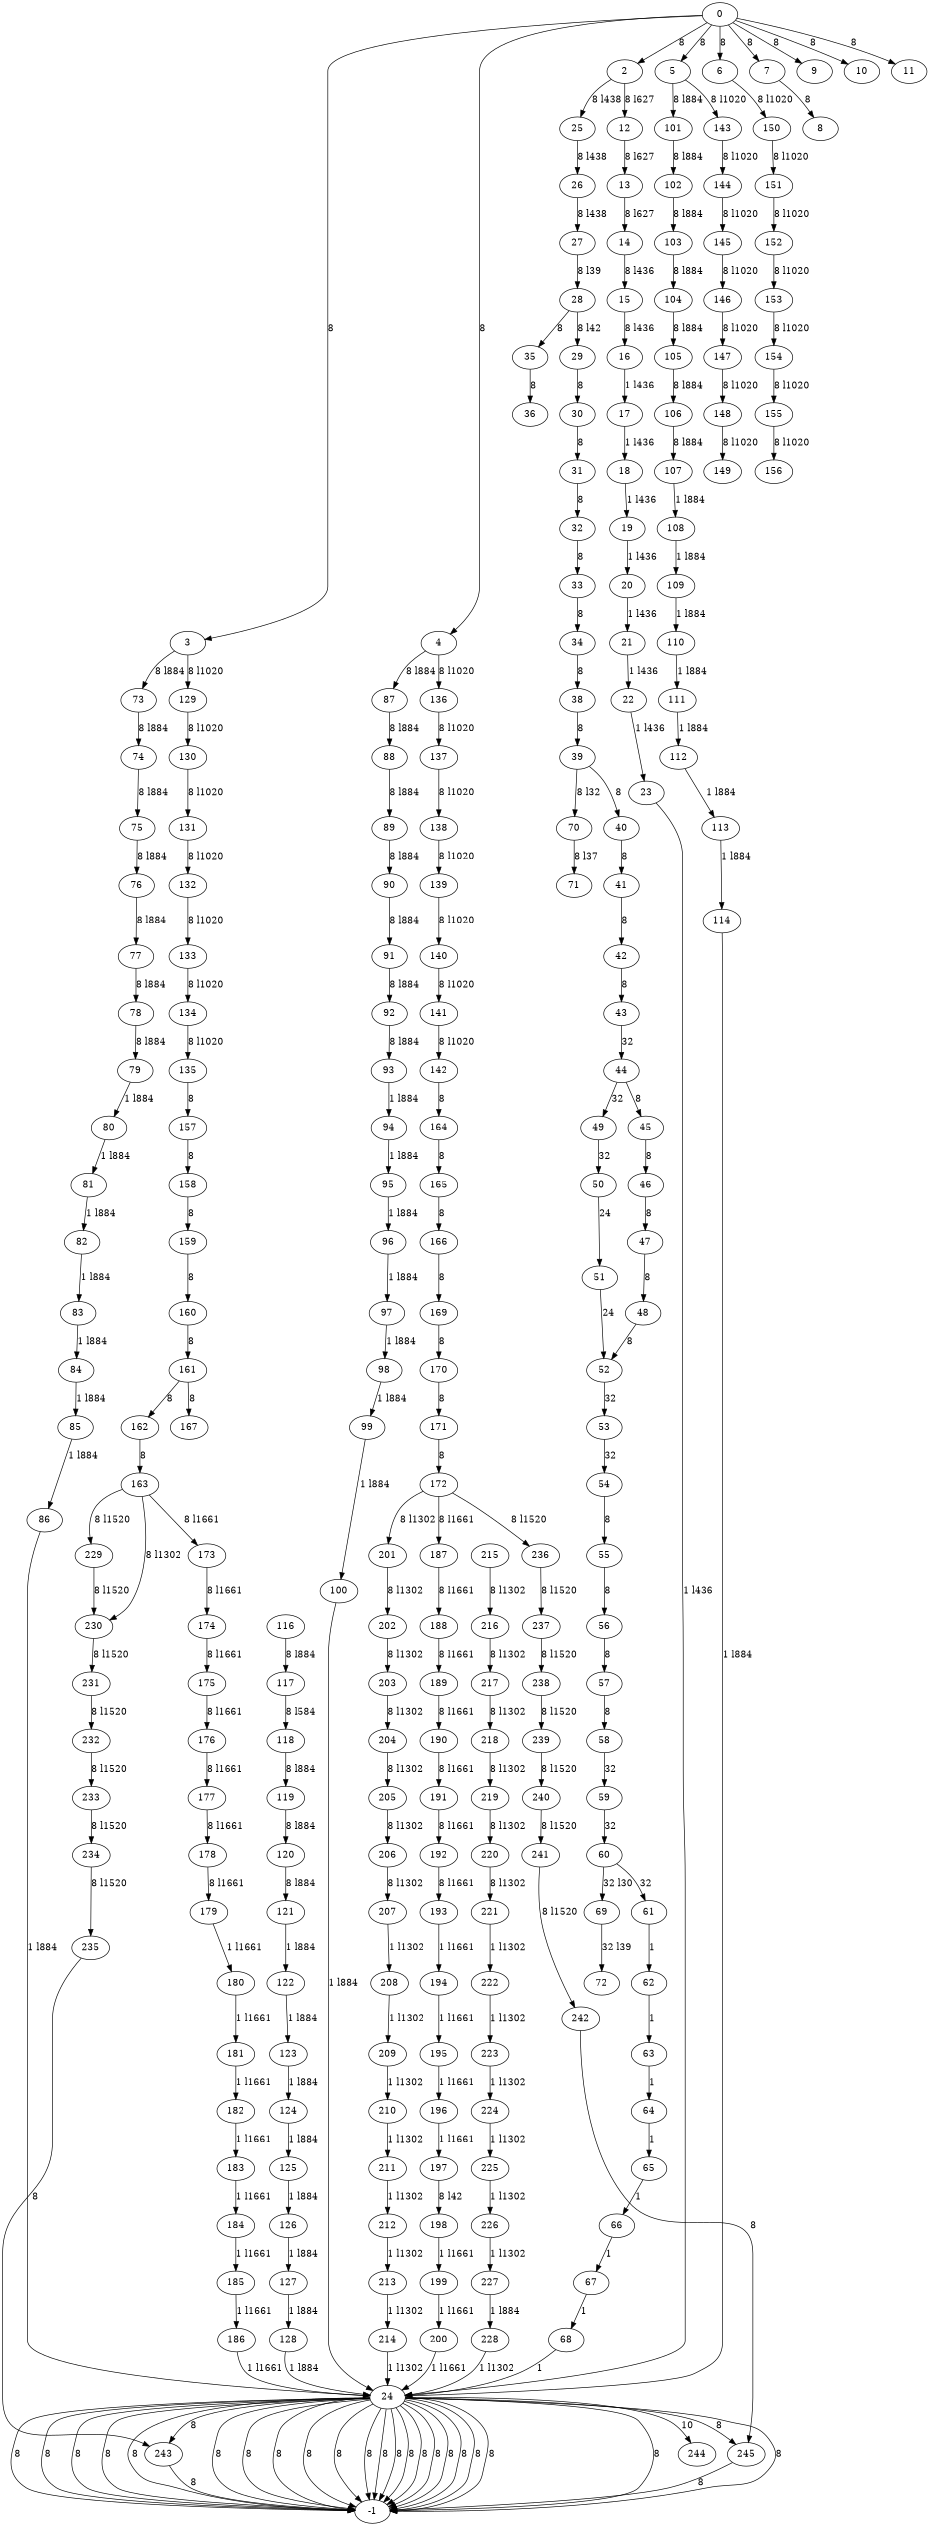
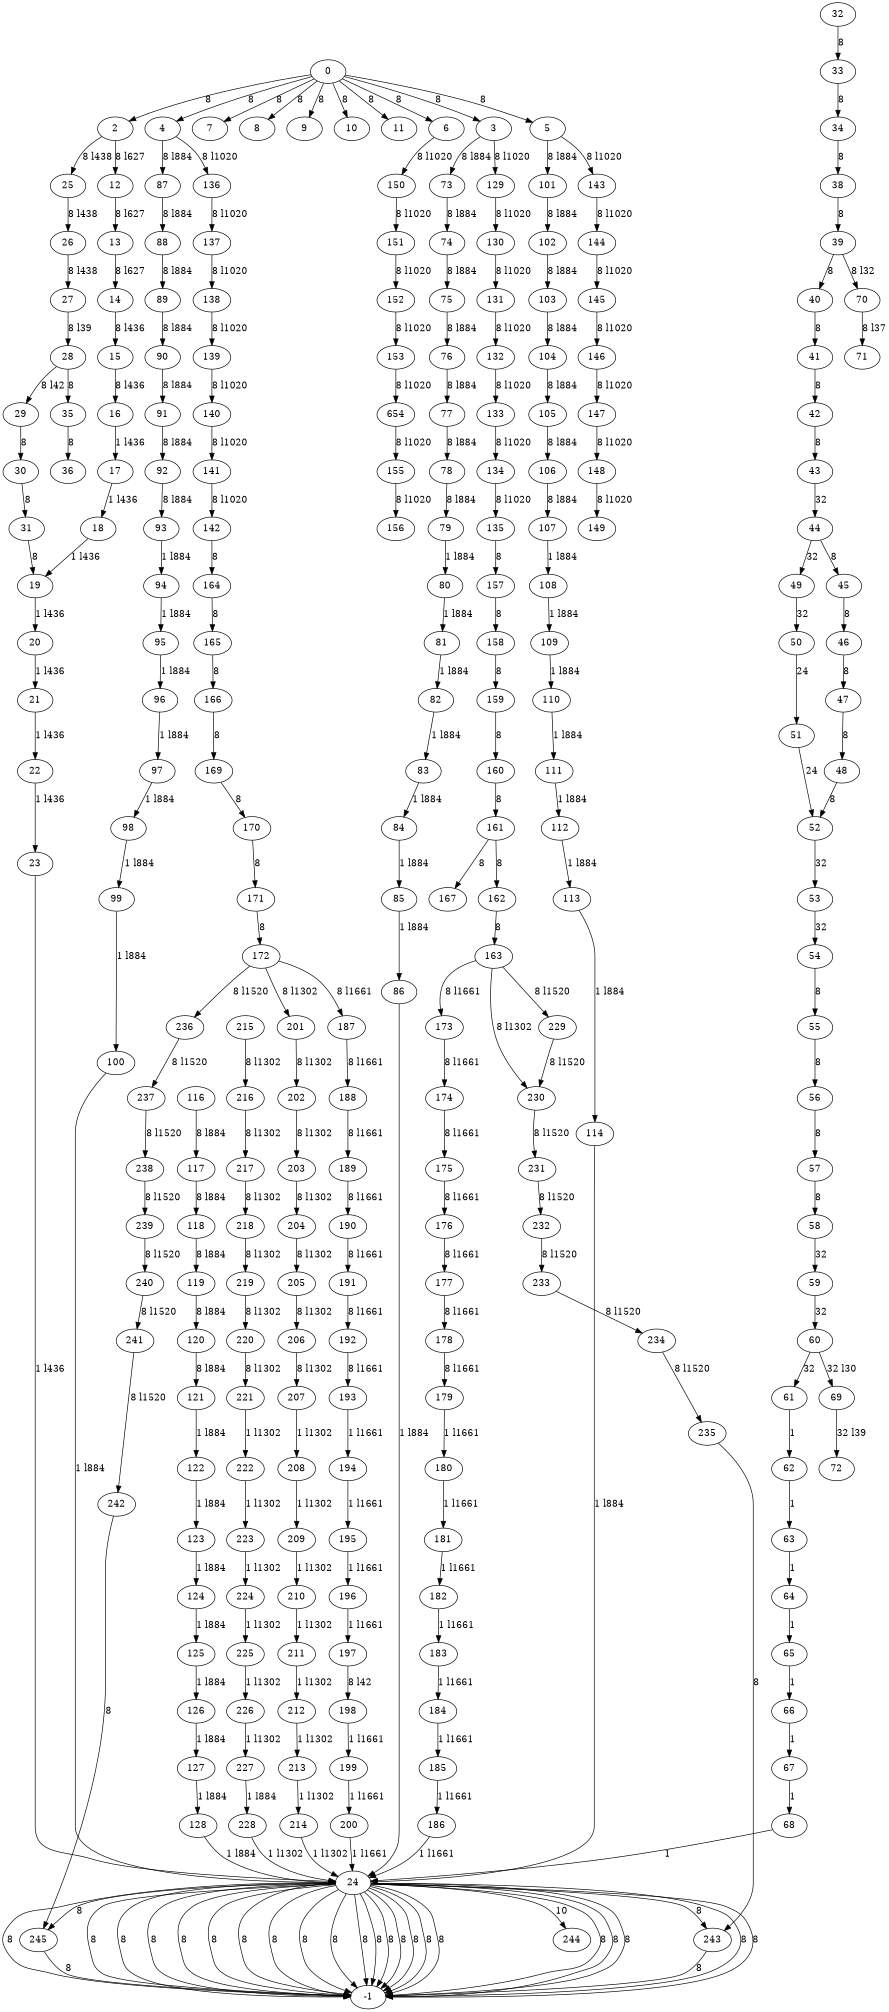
(796, 95) -> (295, 98)
(774, 357) -> (396, 415)
(577, 497) -> (30, 554)
(301, 1712) -> (211, 1198)
